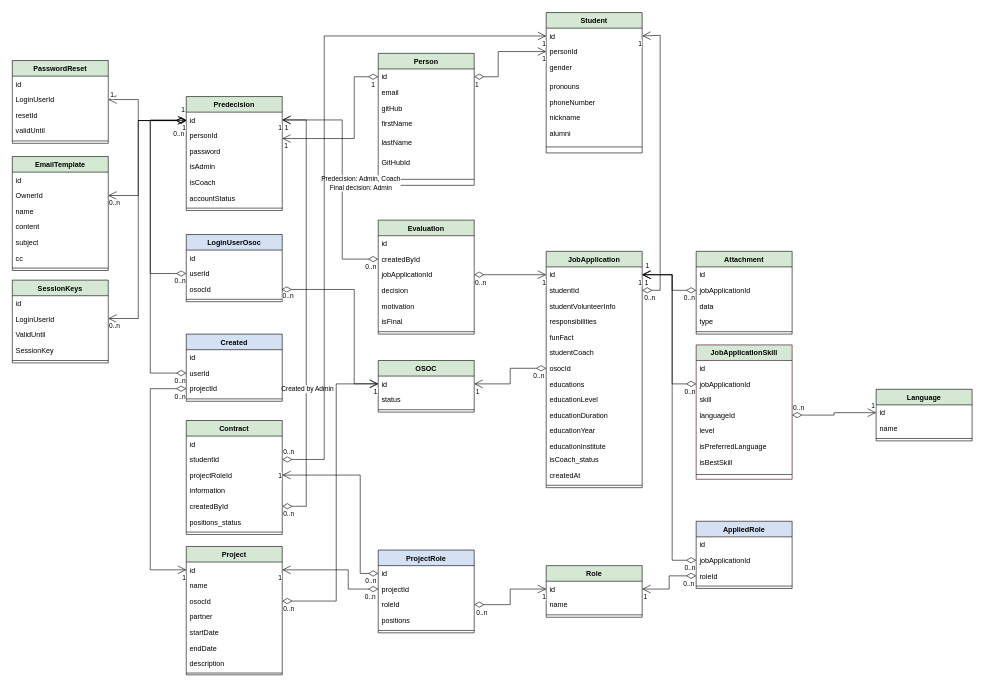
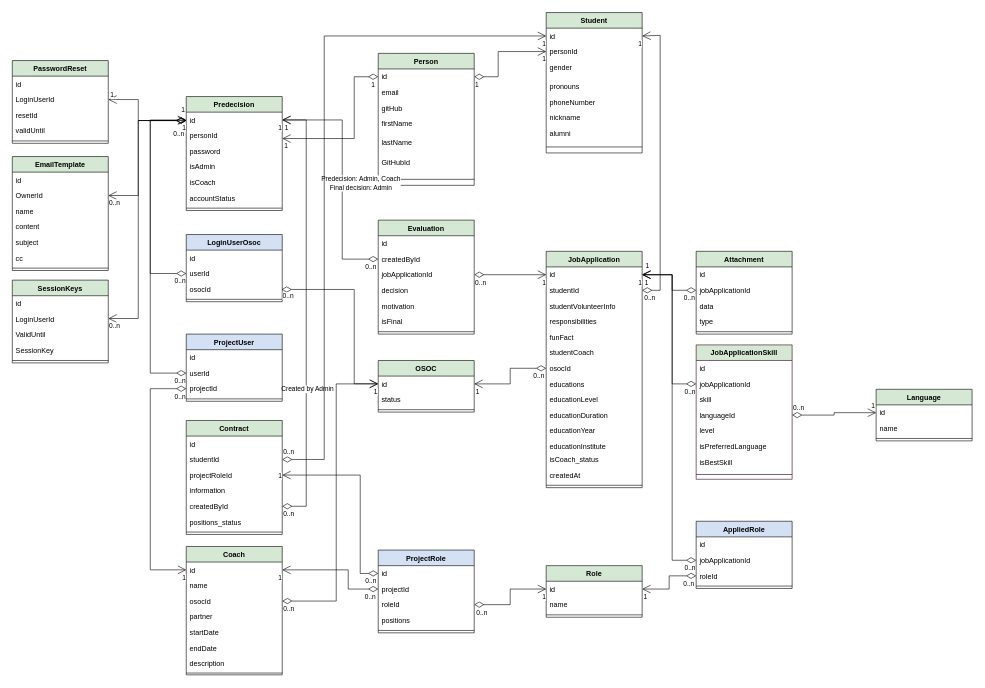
(234, 342) -> (234, 342)
(234, 554) -> (234, 554)
